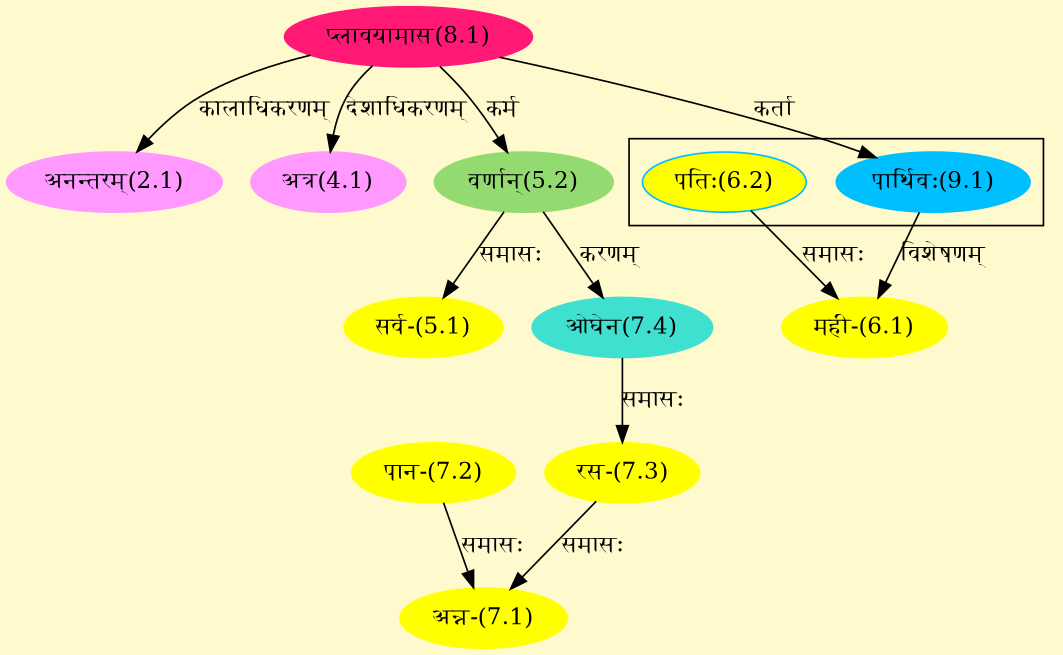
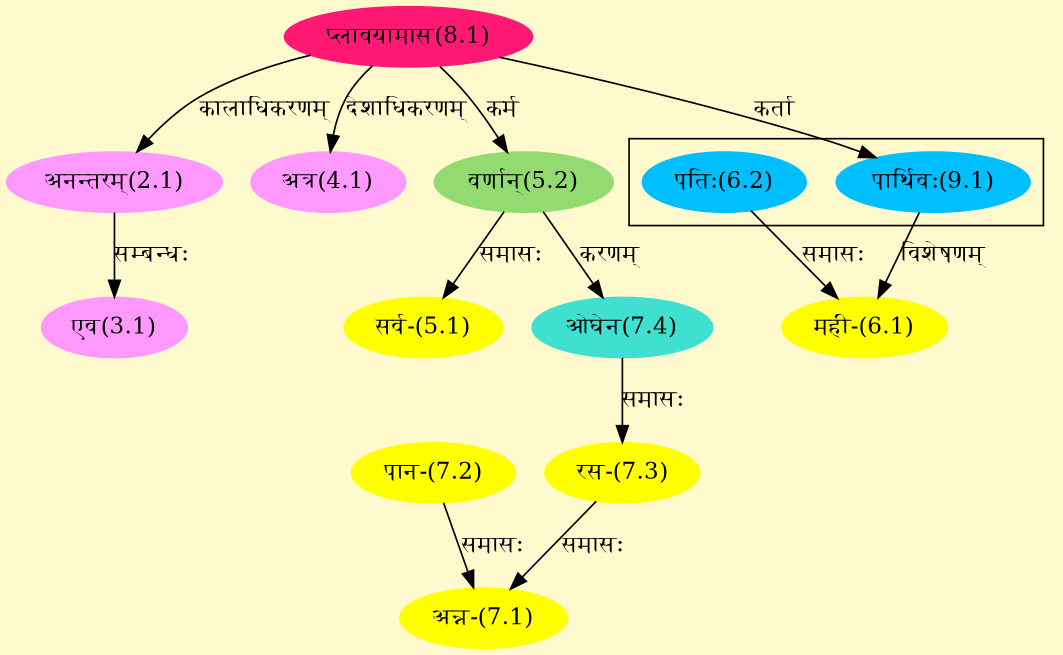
(724, 182) -> (724, 182)
none -> (114, 327)
